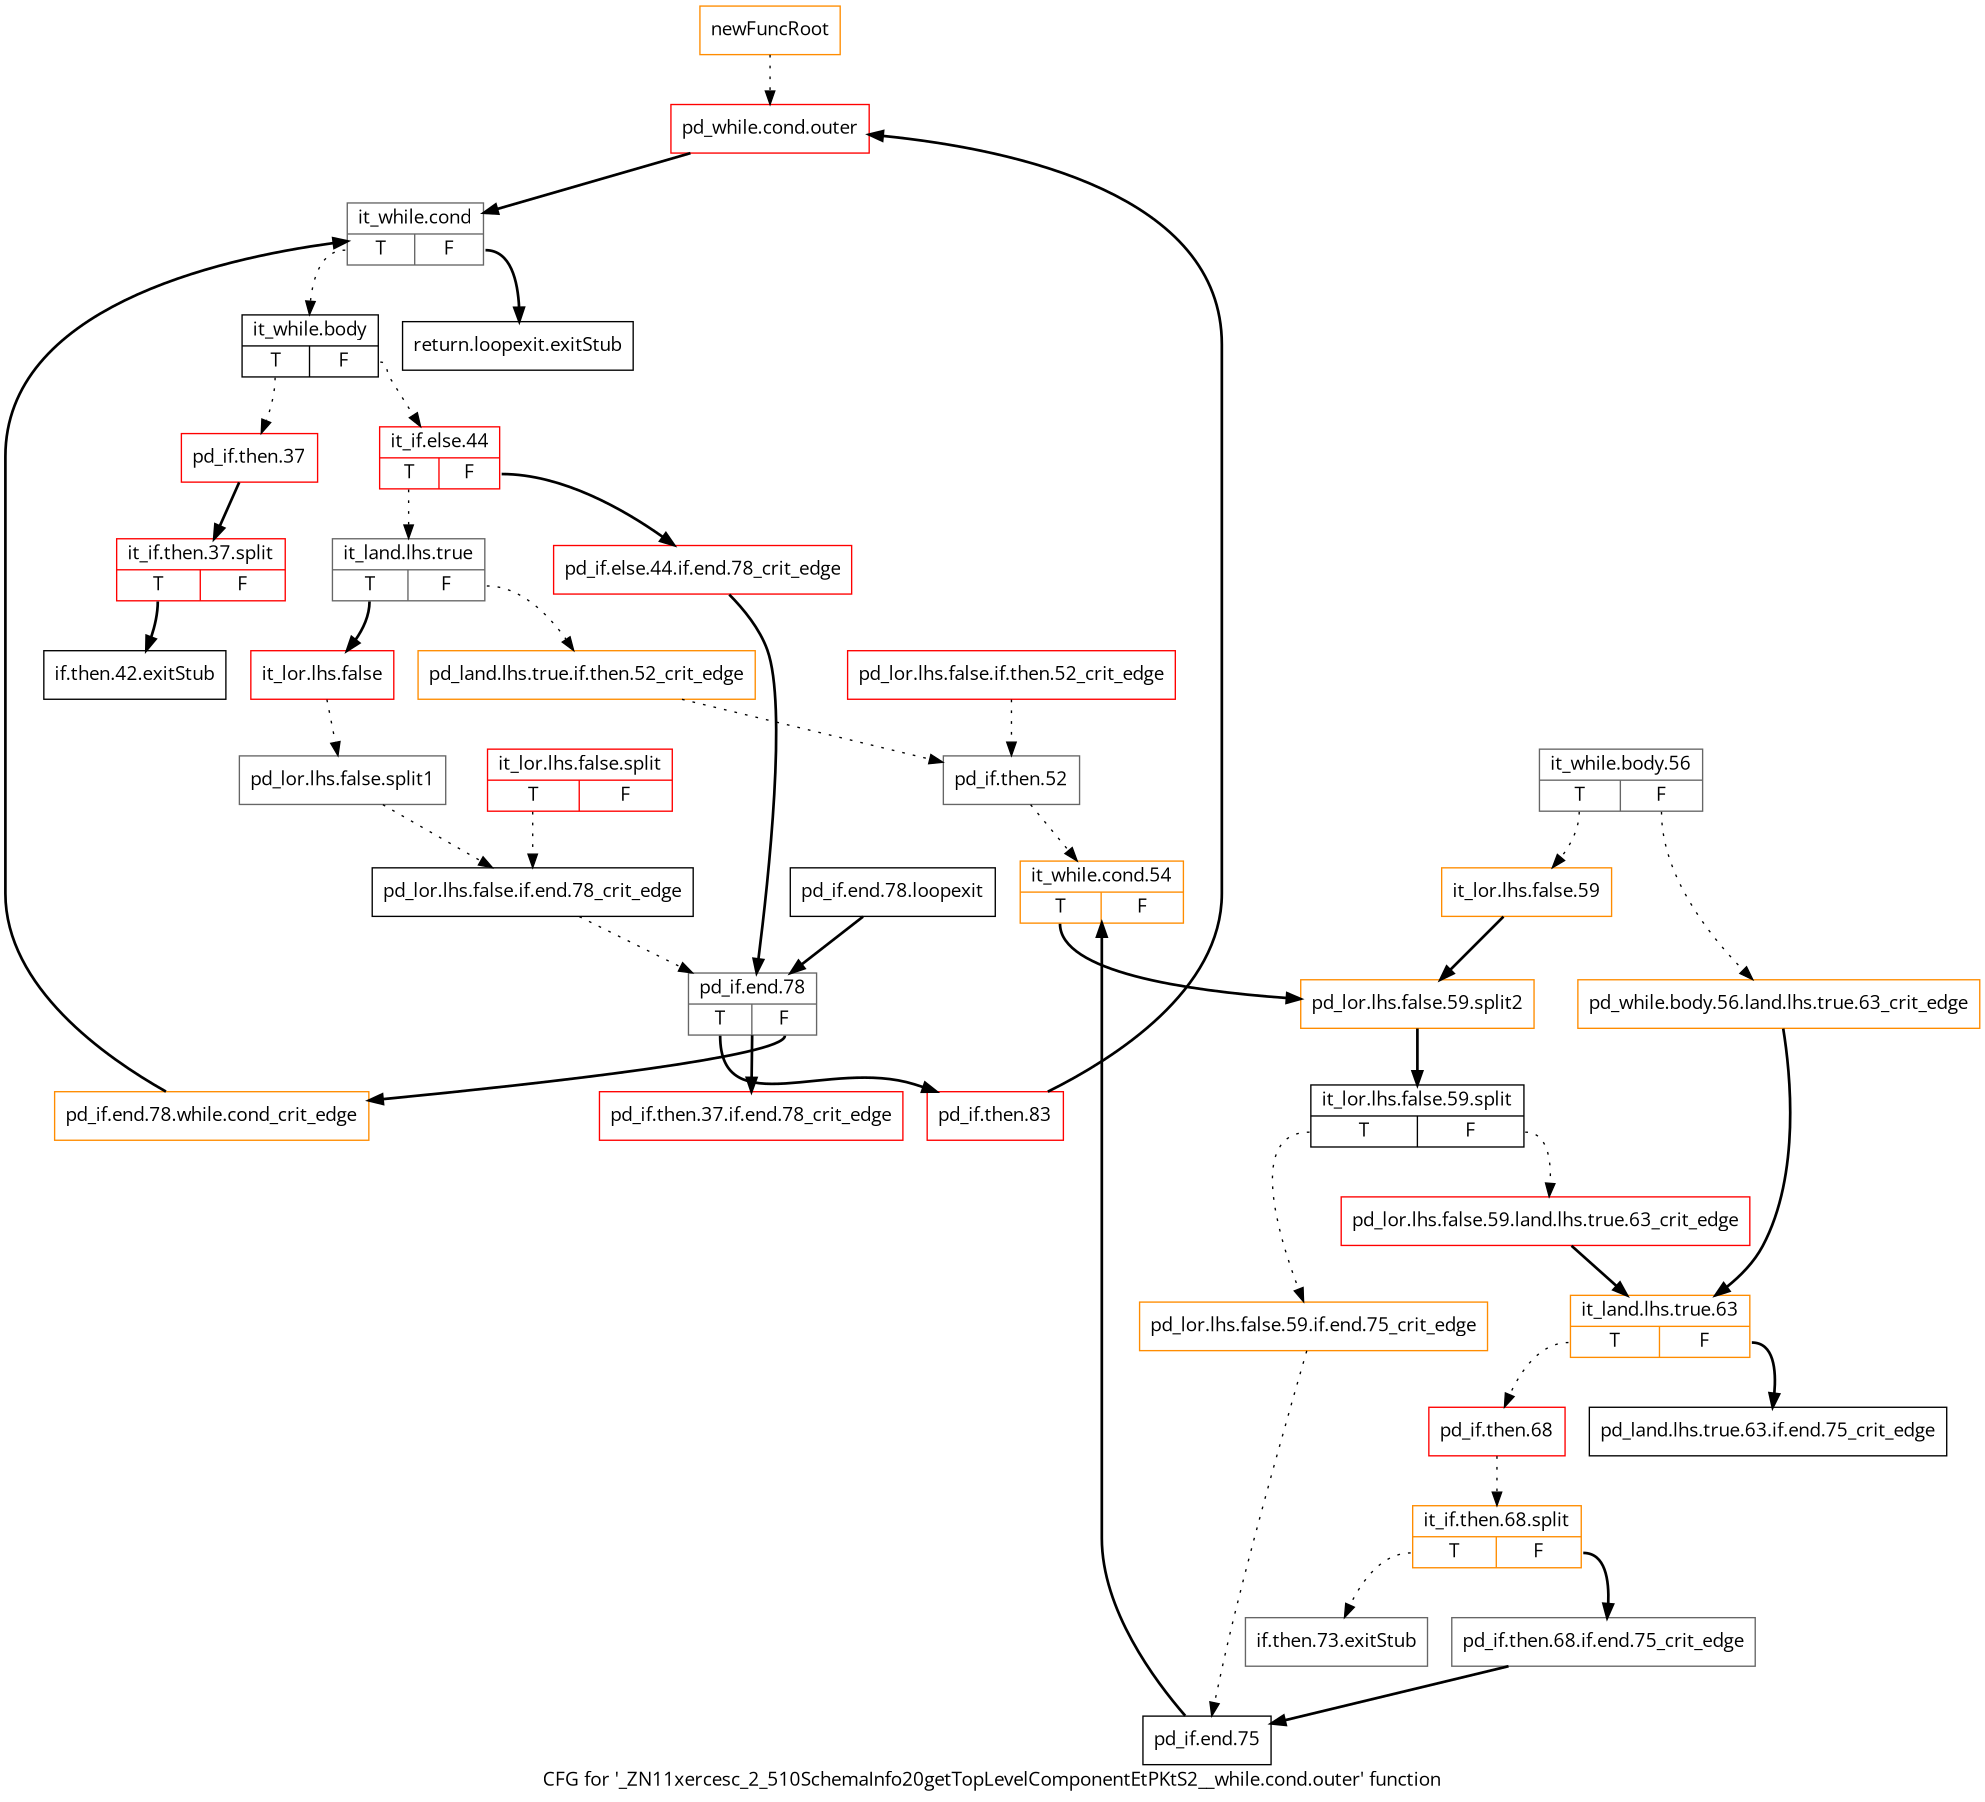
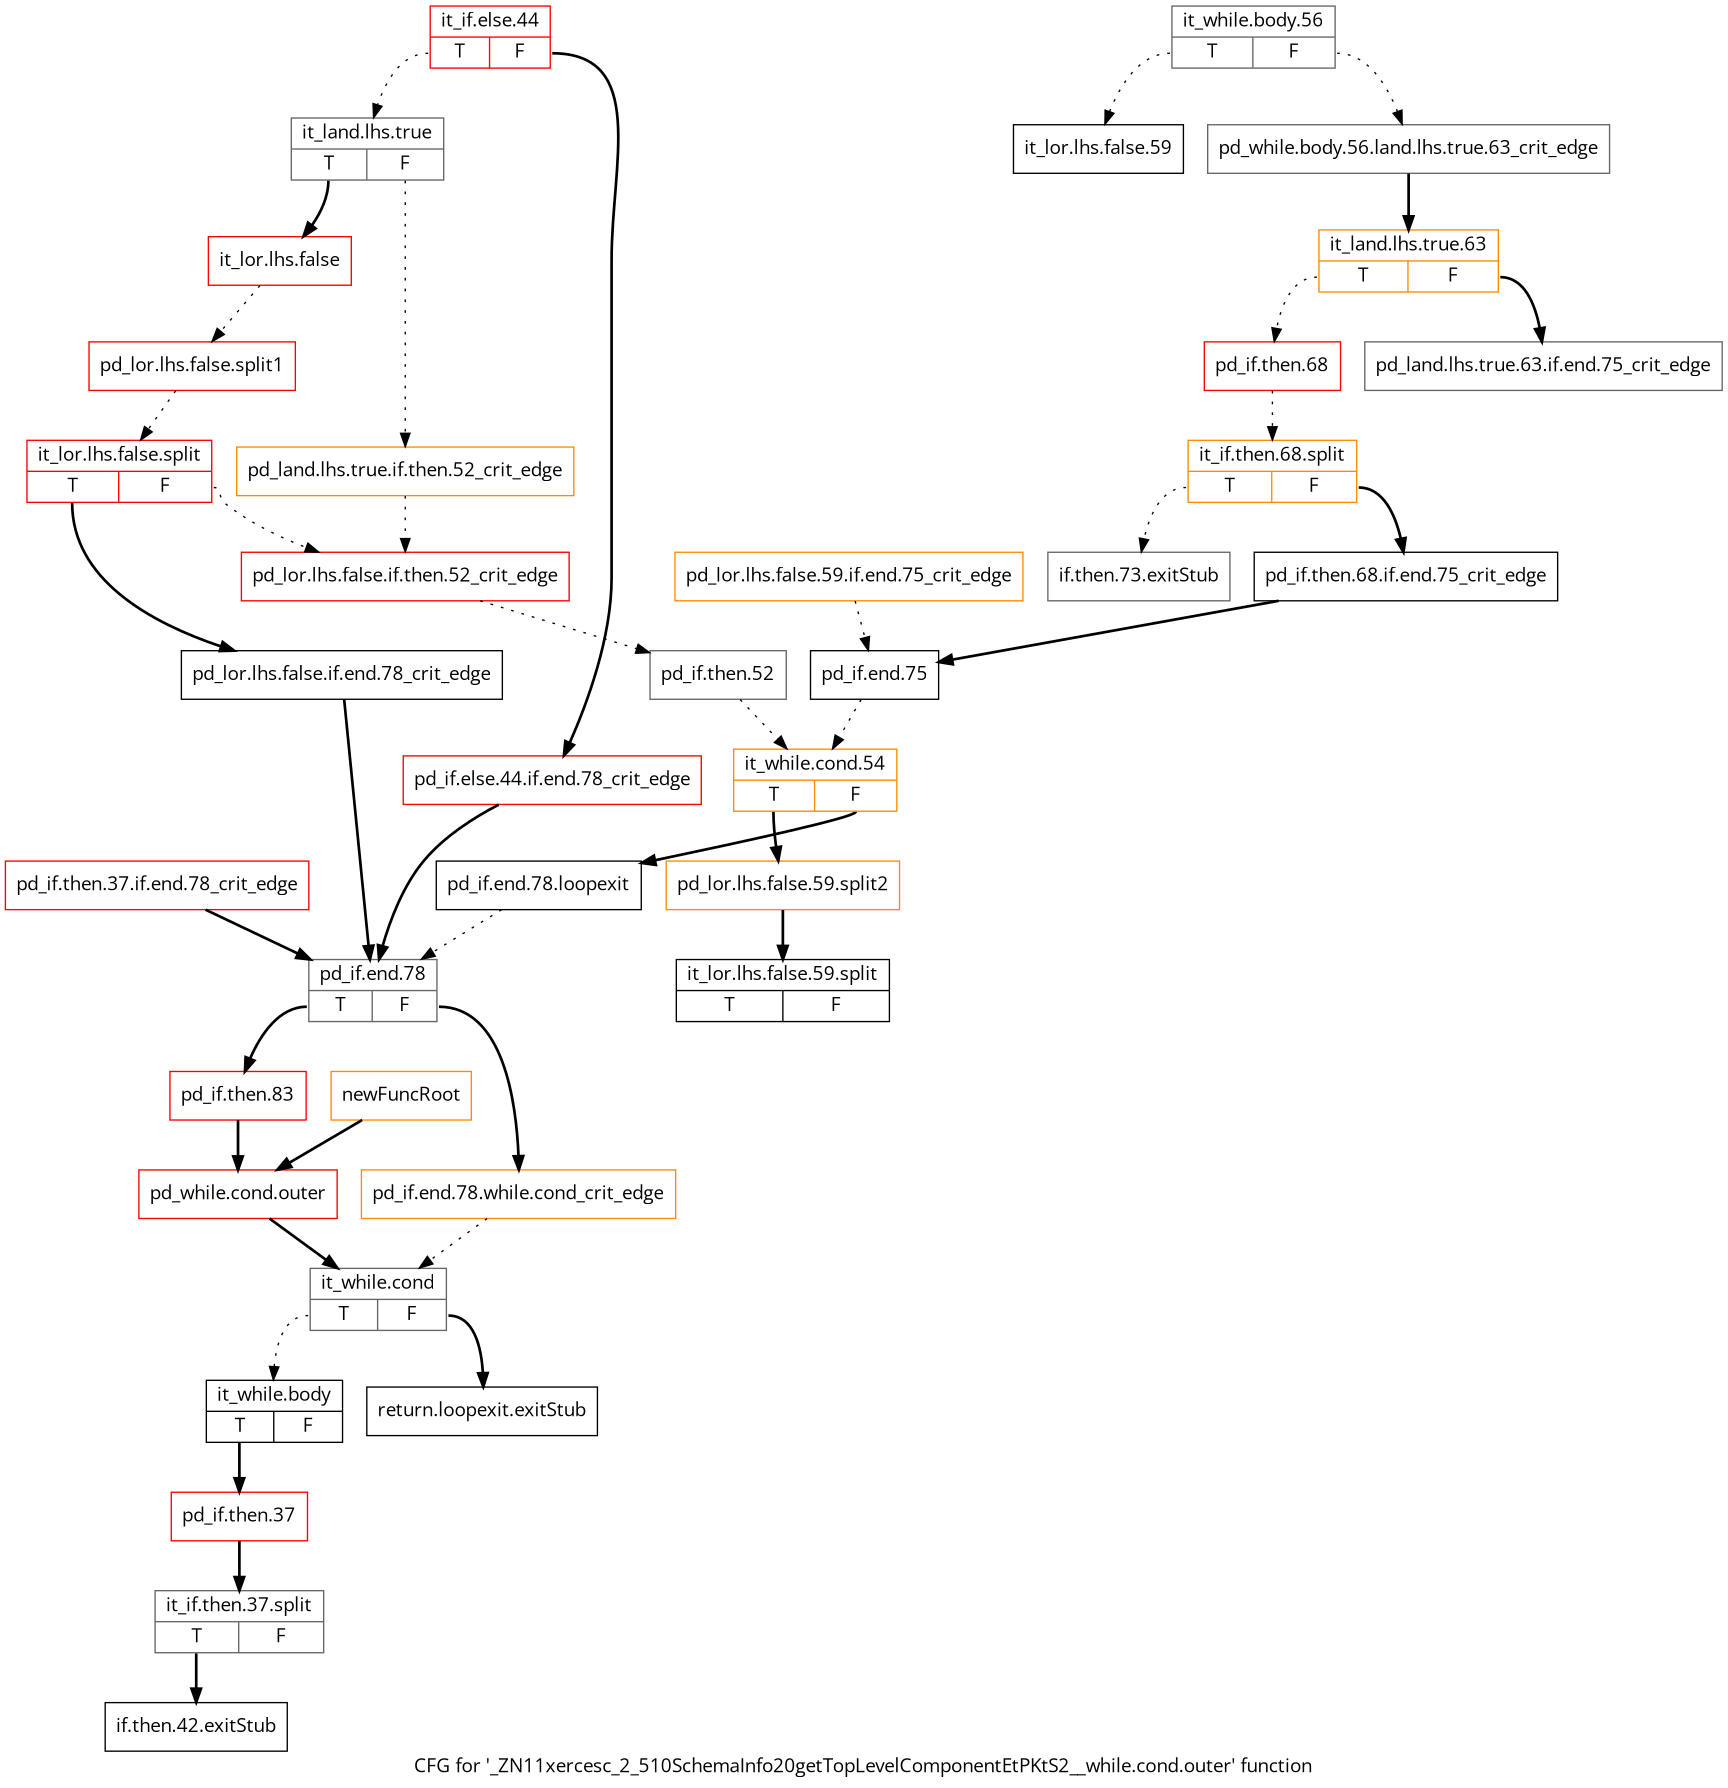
(770, 73) -> (326, 1141)
(396, 388) -> none
(273, 399) -> (239, 1461)
none -> (255, 523)
(201, 570) -> (239, 1622)
(5, 596) -> (459, 1239)
(806, 729) -> (405, 517)
(343, 780) -> (192, 366)
(432, 833) -> (162, 410)
(533, 833) -> (123, 597)
none -> (756, 838)
(1527, 892) -> (1098, 149)
(832, 940) -> (467, 931)
(630, 942) -> (356, 822)
(1477, 943) -> none
(1779, 1004) -> (1409, 149)
(752, 1060) -> (252, 932)
(1275, 1202) -> none
(1546, 1221) -> none
(1102, 1338) -> (850, 718)
(1768, 1432) -> (1543, 366)
(1603, 1642) -> (1406, 577)
